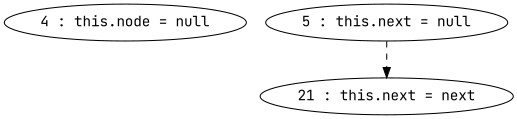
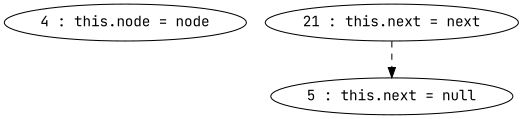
(125, 23) -> (125, 23)
(387, 54) -> (392, 54)
